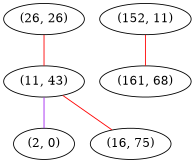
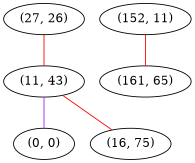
(44, 19) -> (44, 19)
(145, 81) -> (145, 81)
(44, 144) -> (44, 144)
